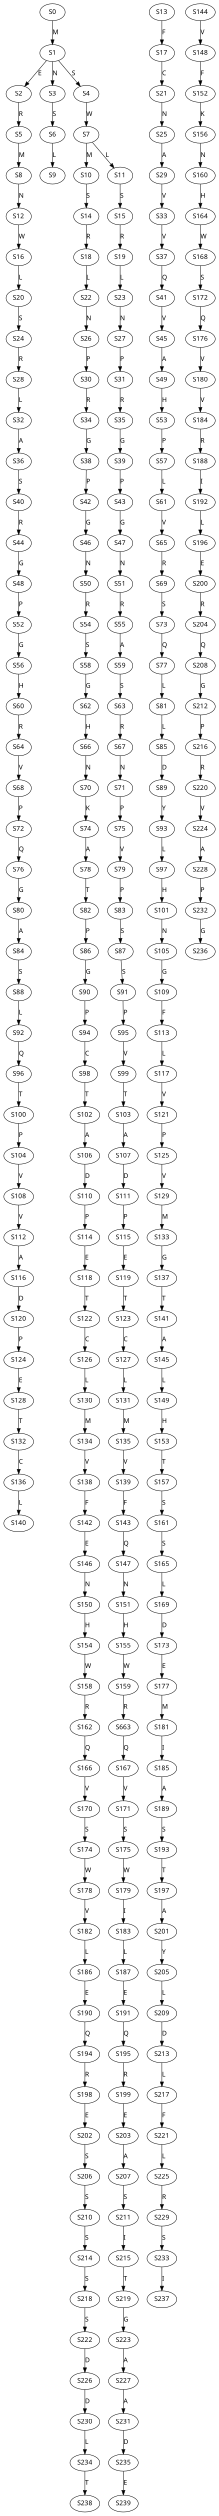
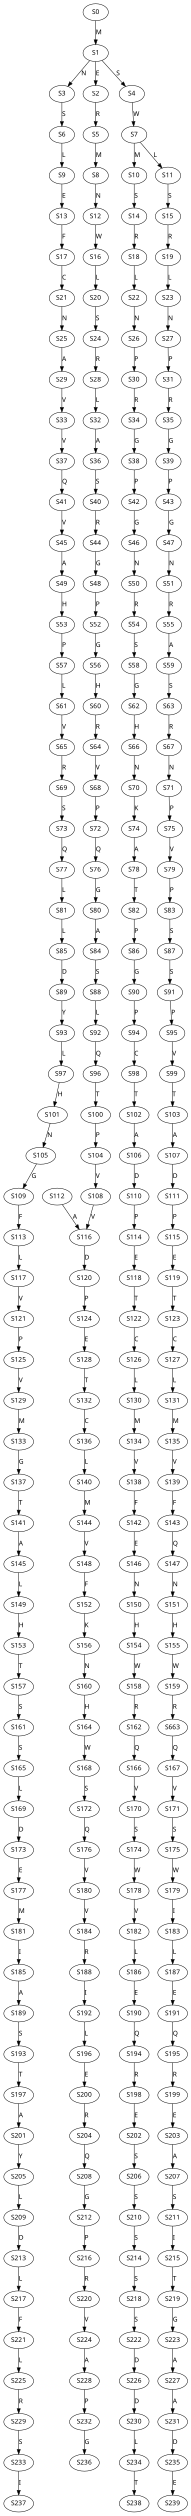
none -> (62, 194)
(19, 1215) -> (91, 1215)
none -> (84, 1501)
